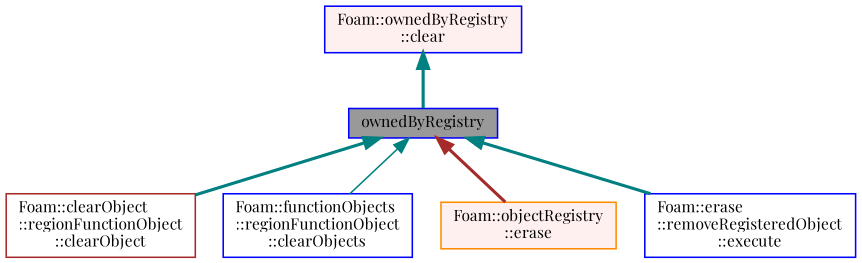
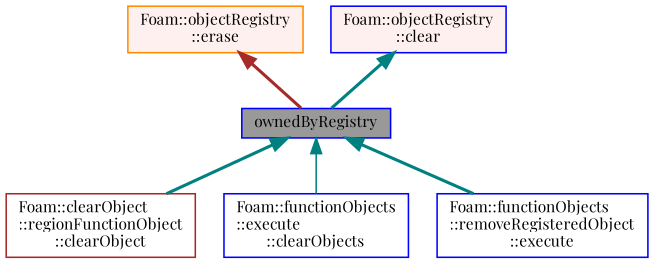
(423, 29) -> (418, 29)
(477, 176) -> (276, 86)
(318, 226) -> (316, 226)
(750, 226) -> (542, 226)
